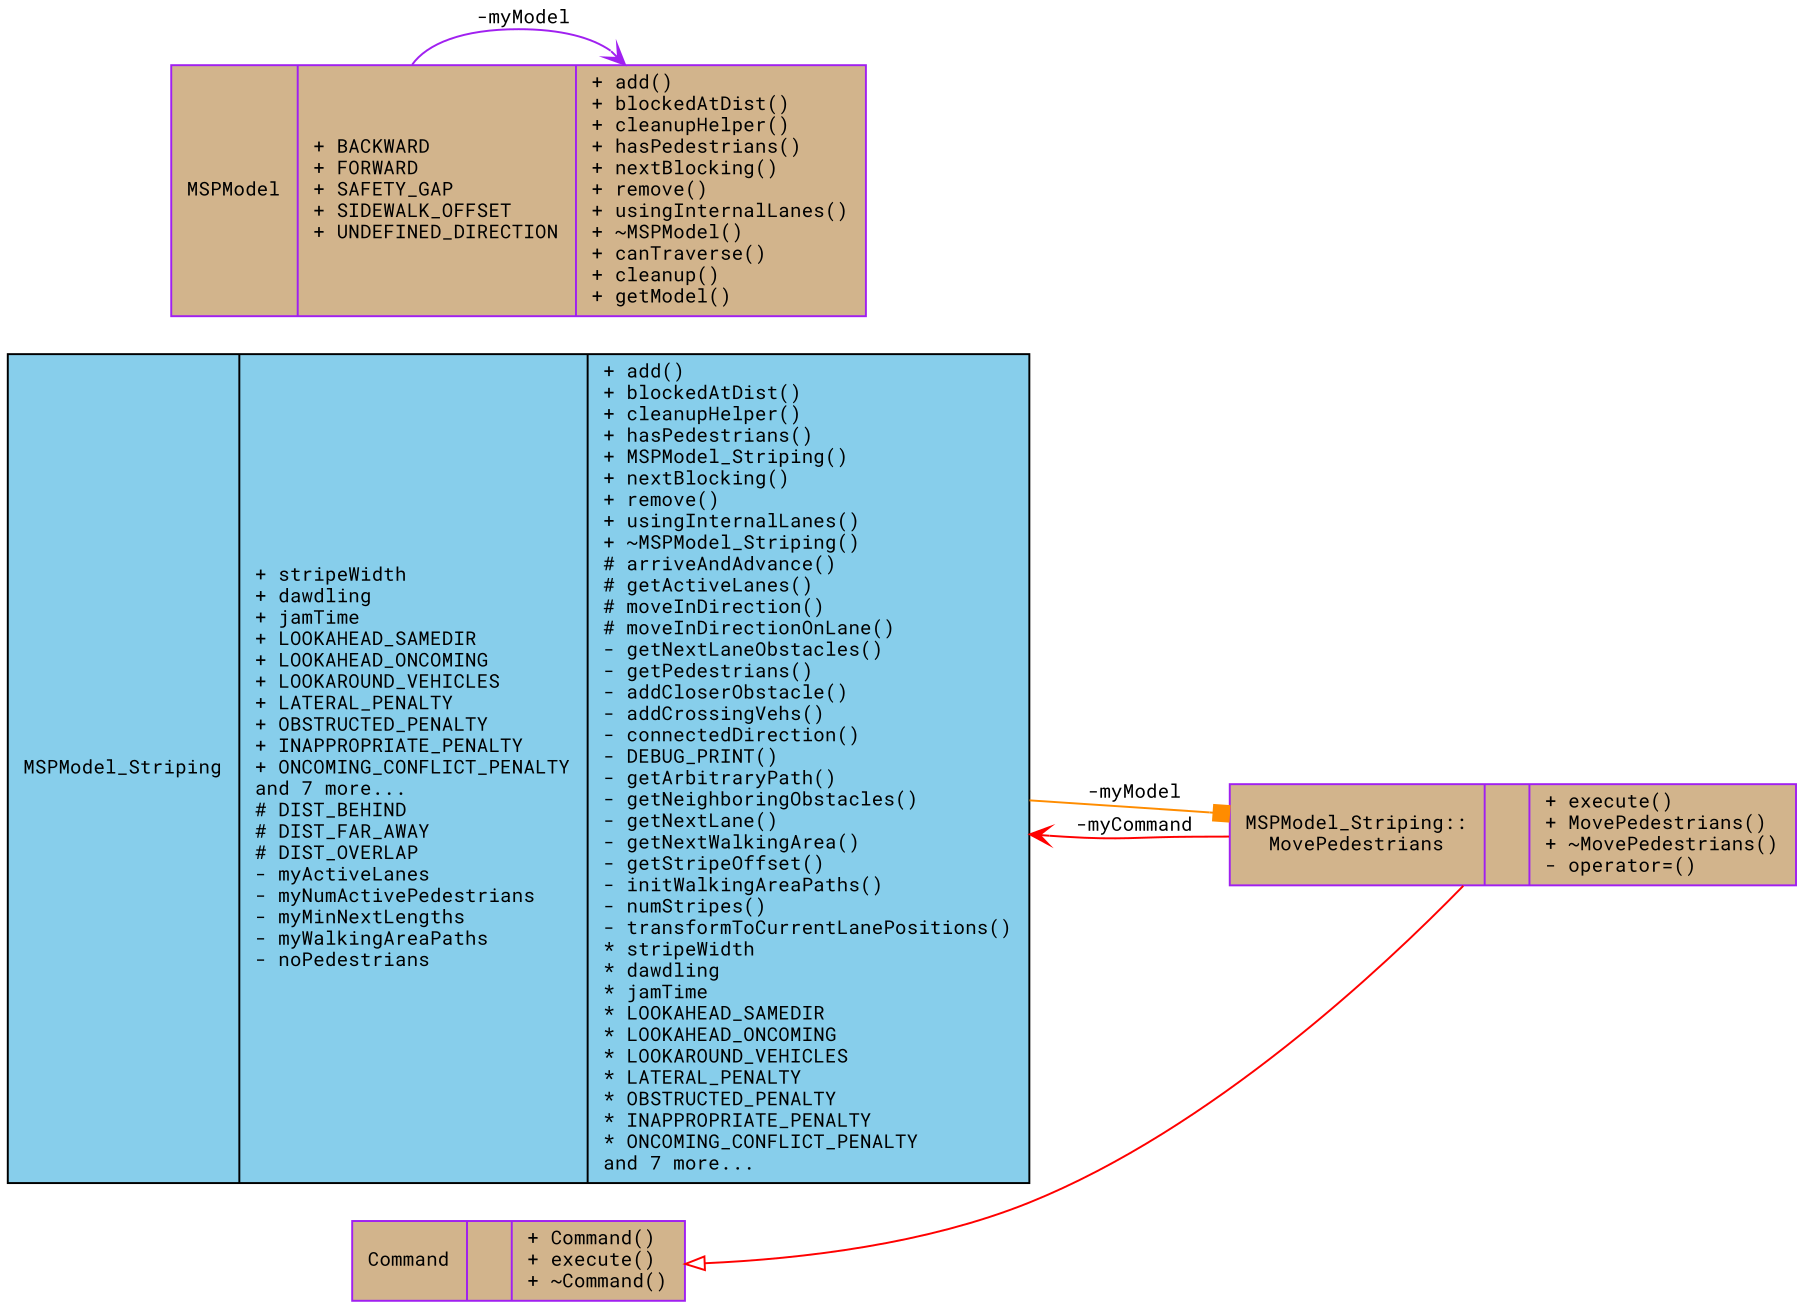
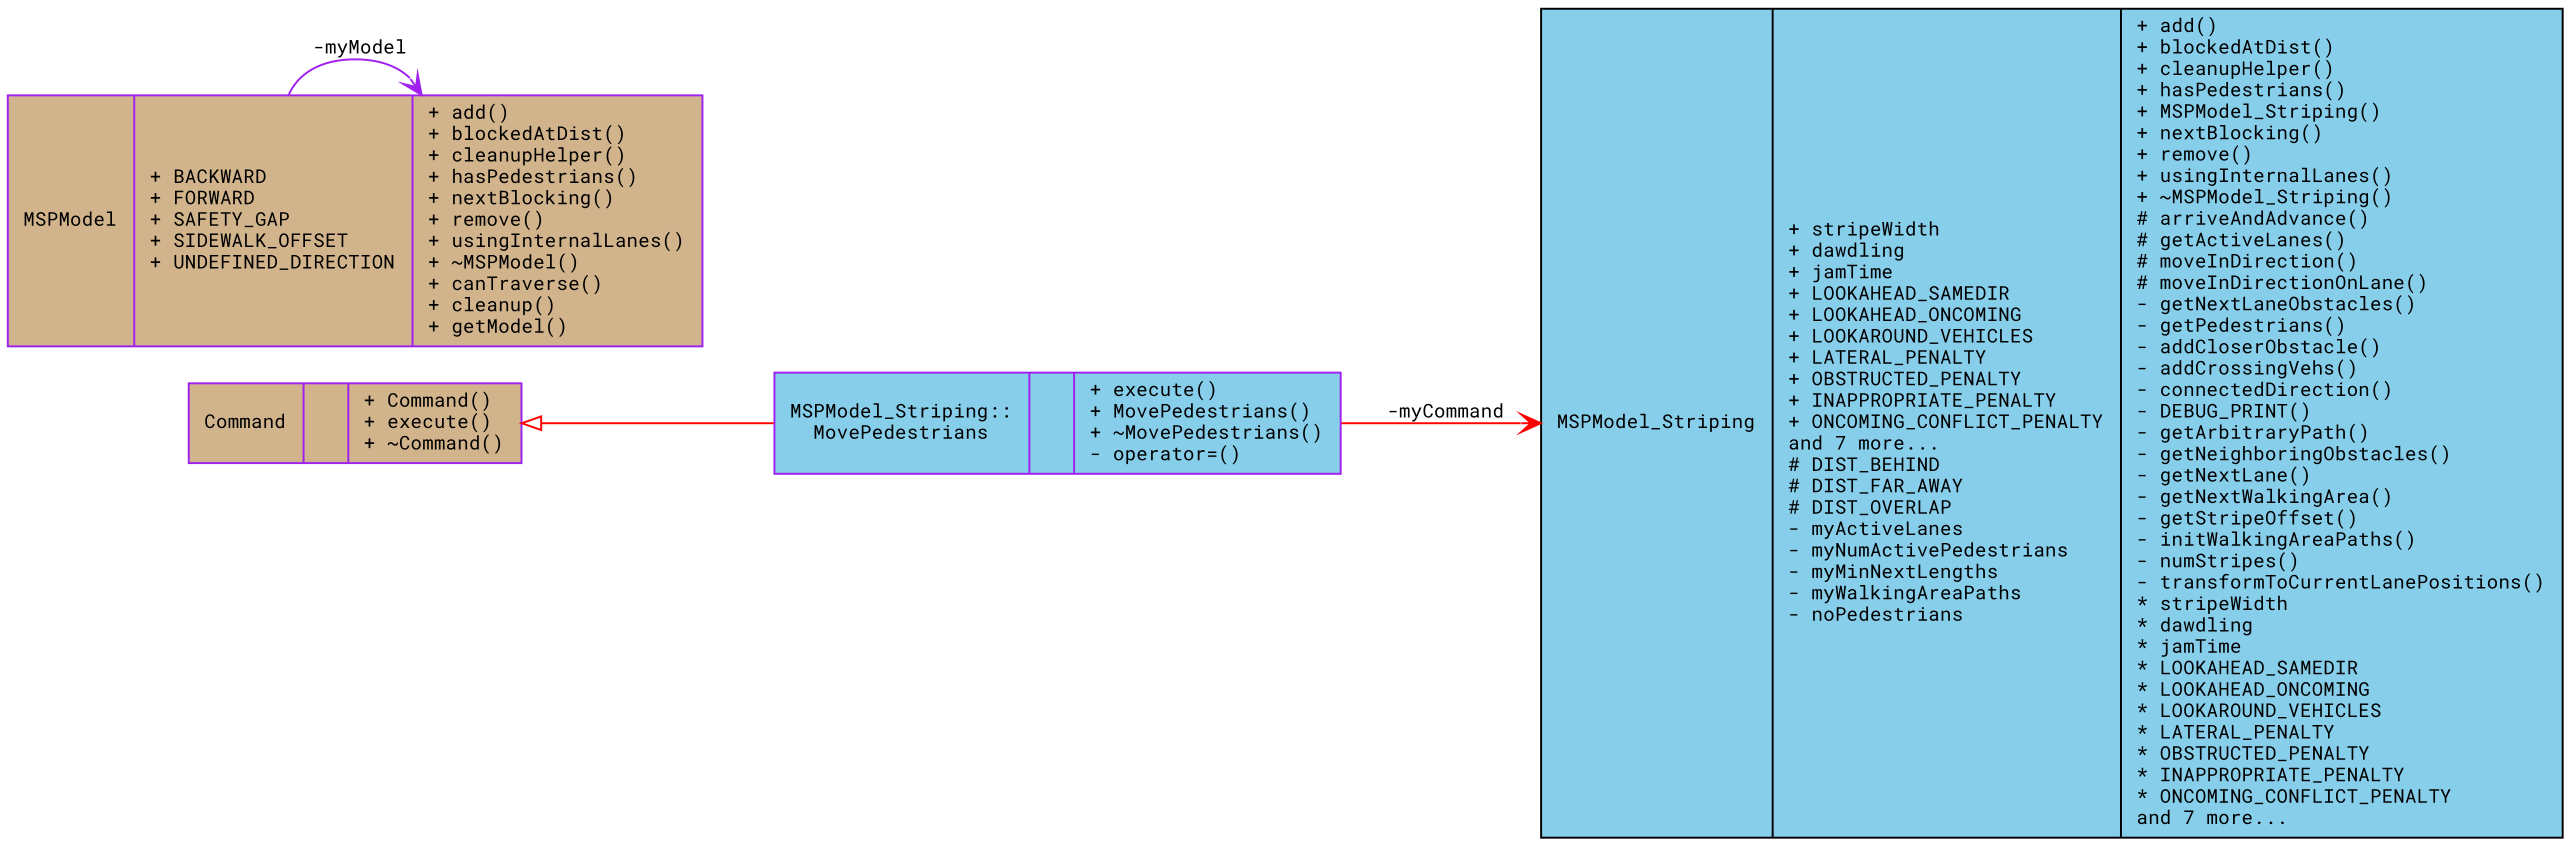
(1120, 806) -> none
(1513, 835) -> (1058, 423)
